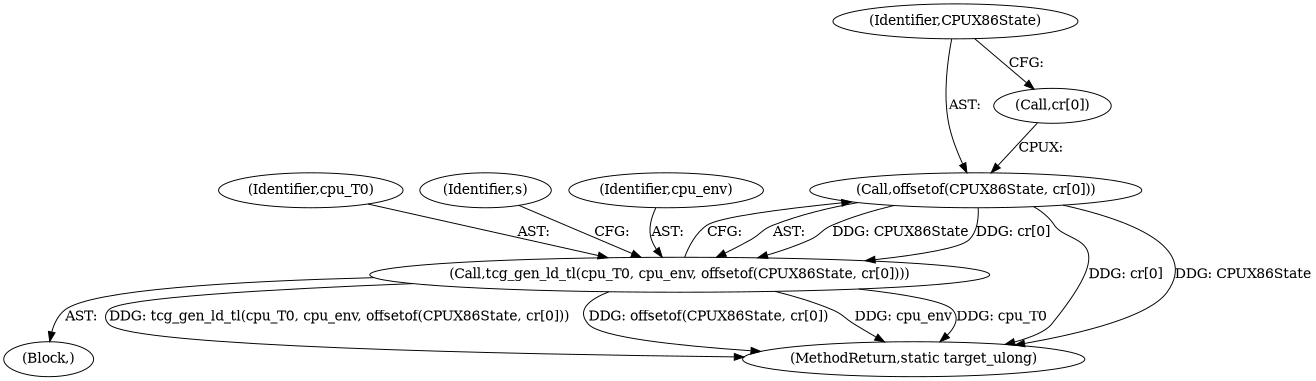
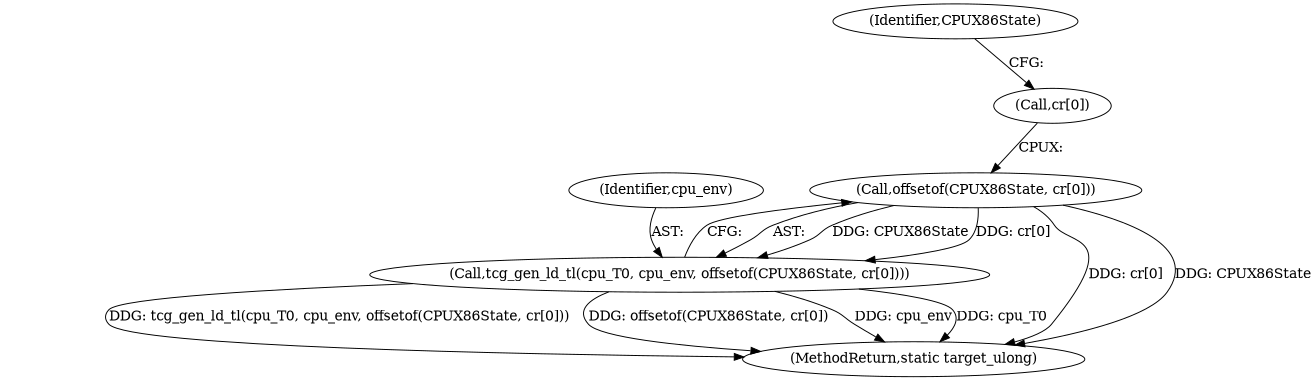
(946, 102) -> none
(311, 190) -> none
(486, 190) -> none
(49, 359) -> none
